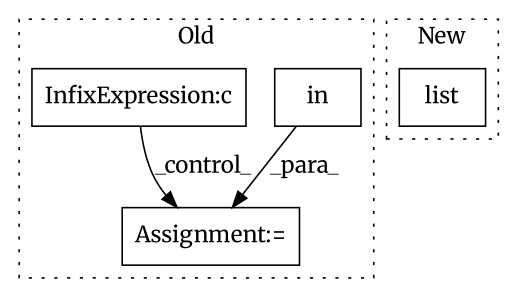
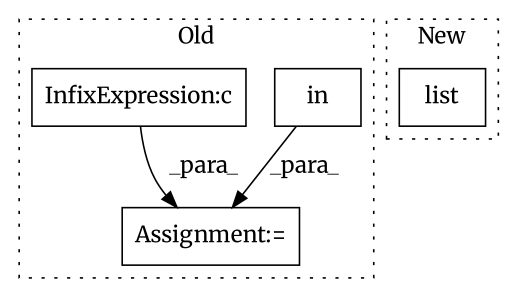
(204, 167) -> (204, 167)
